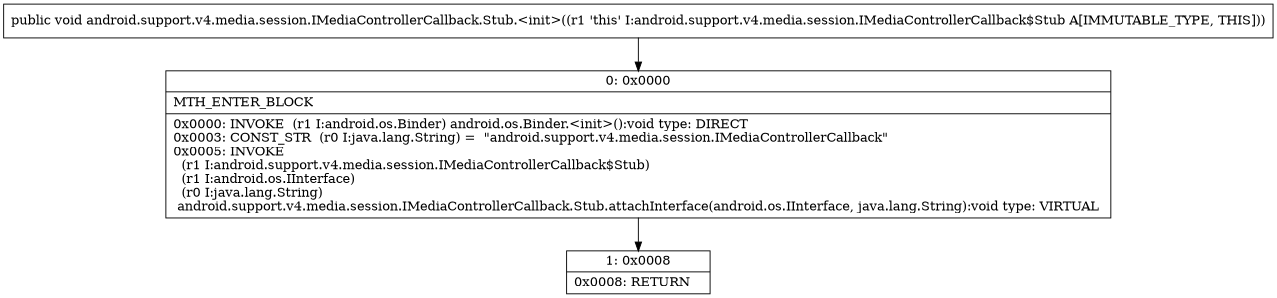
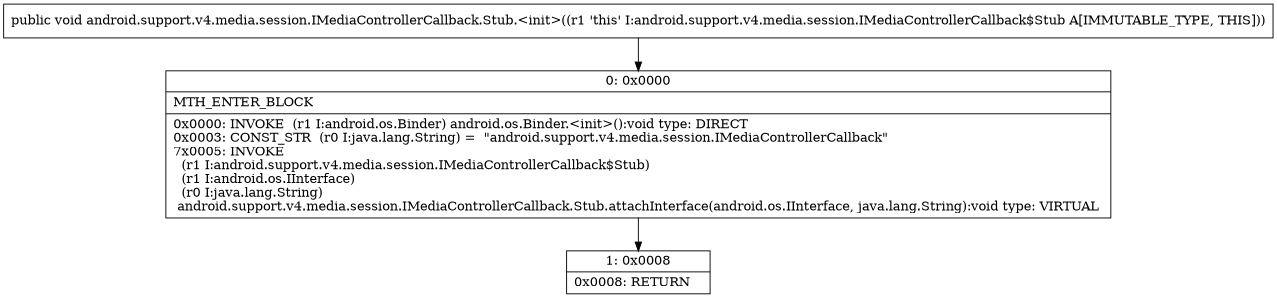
(233, 152) -> (233, 152)
